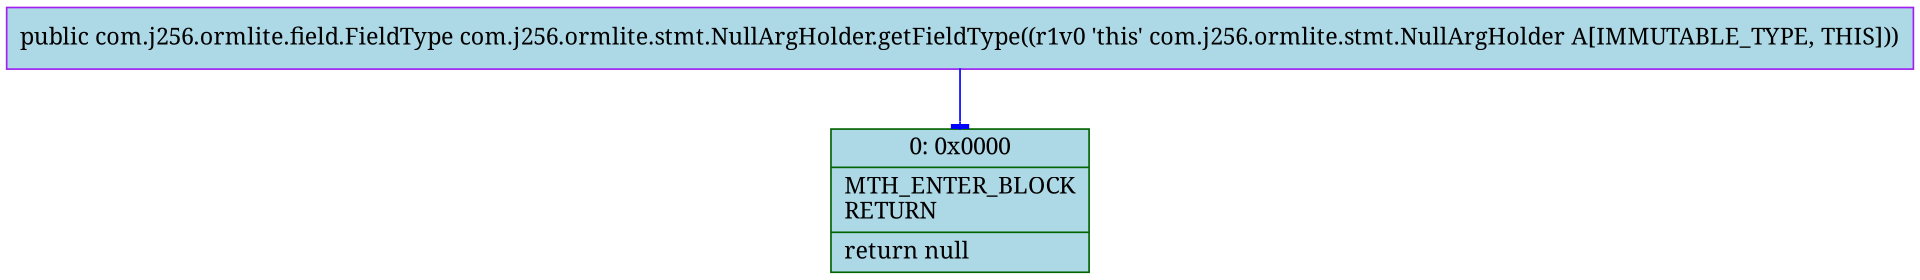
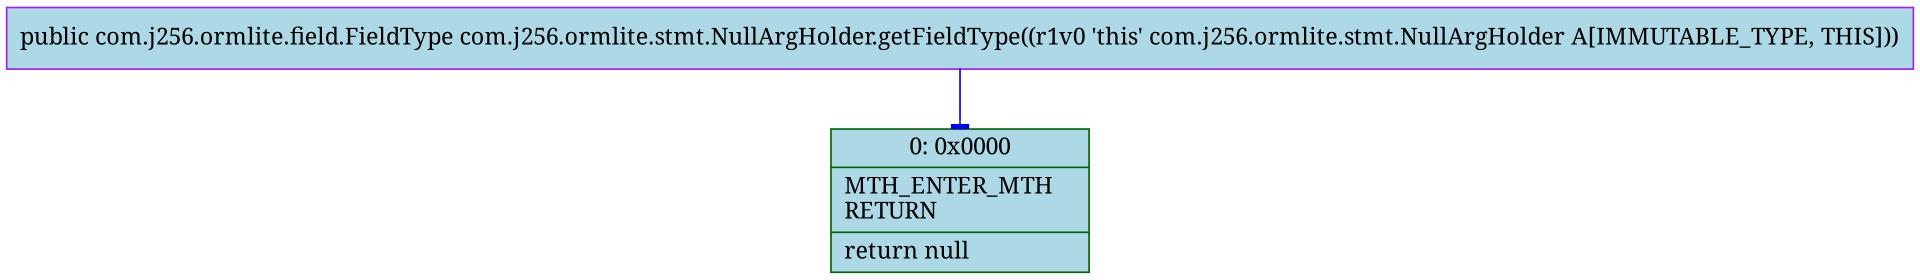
(960, 187) -> (949, 187)
